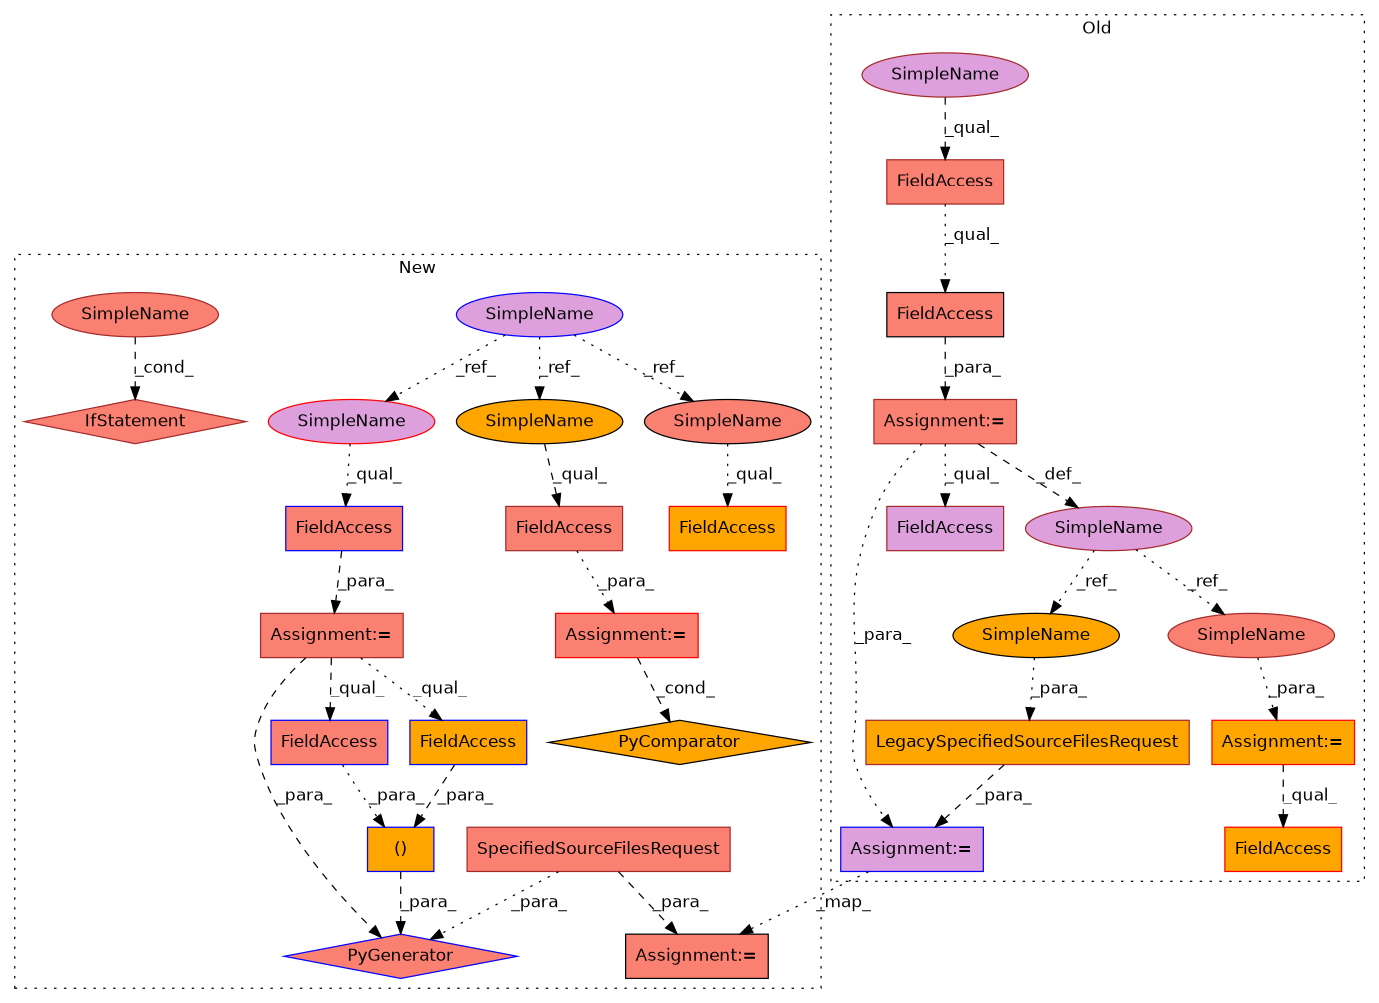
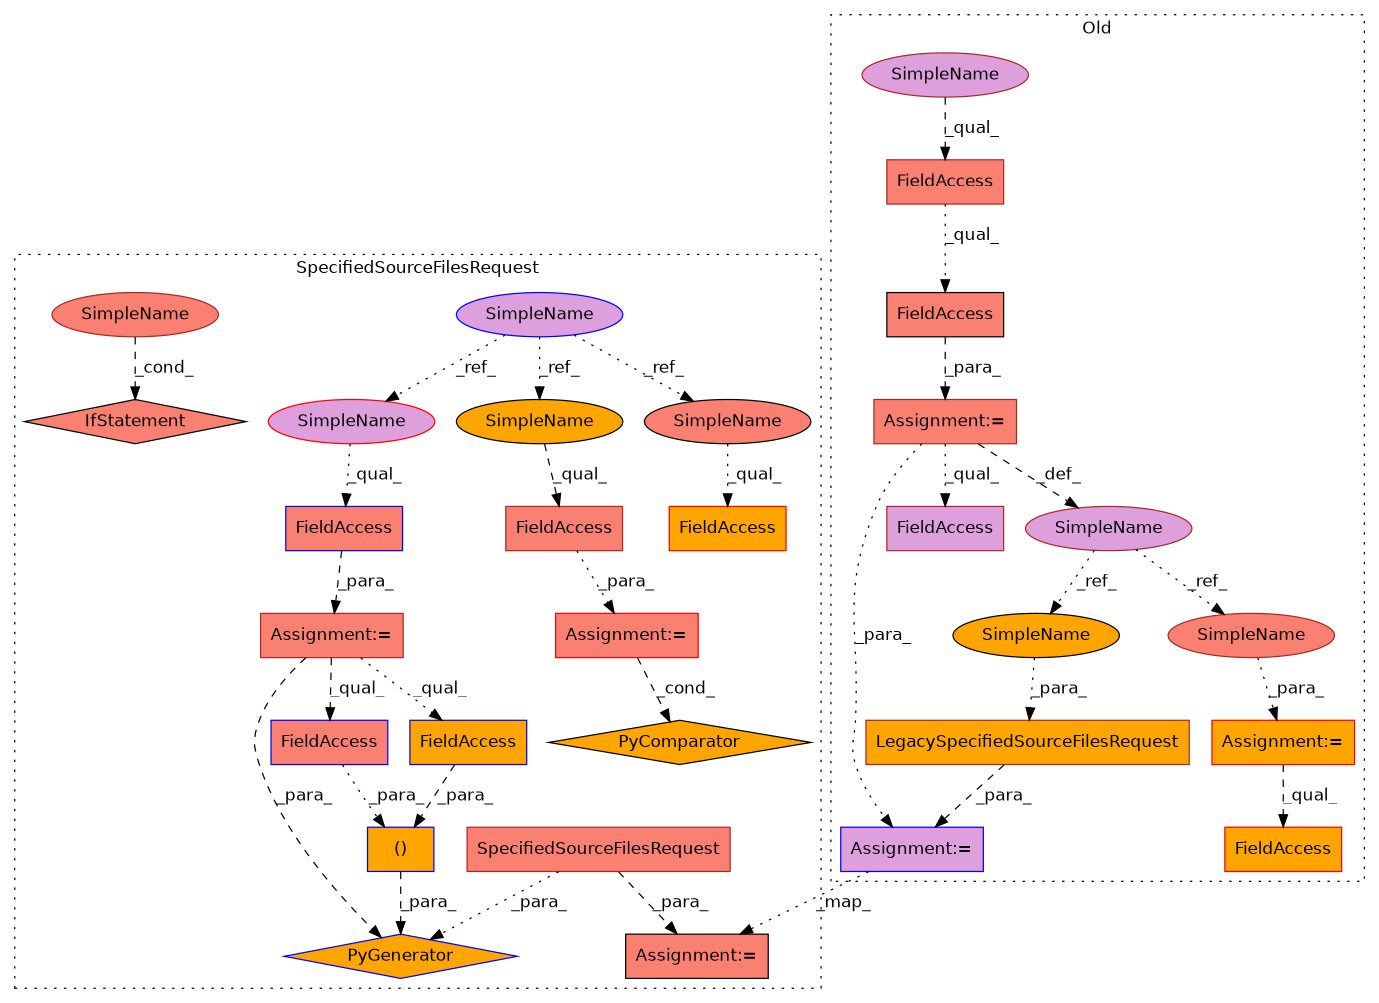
(418, 269) -> (418, 269)
(135, 422) -> (135, 422)
(401, 956) -> (401, 956)
